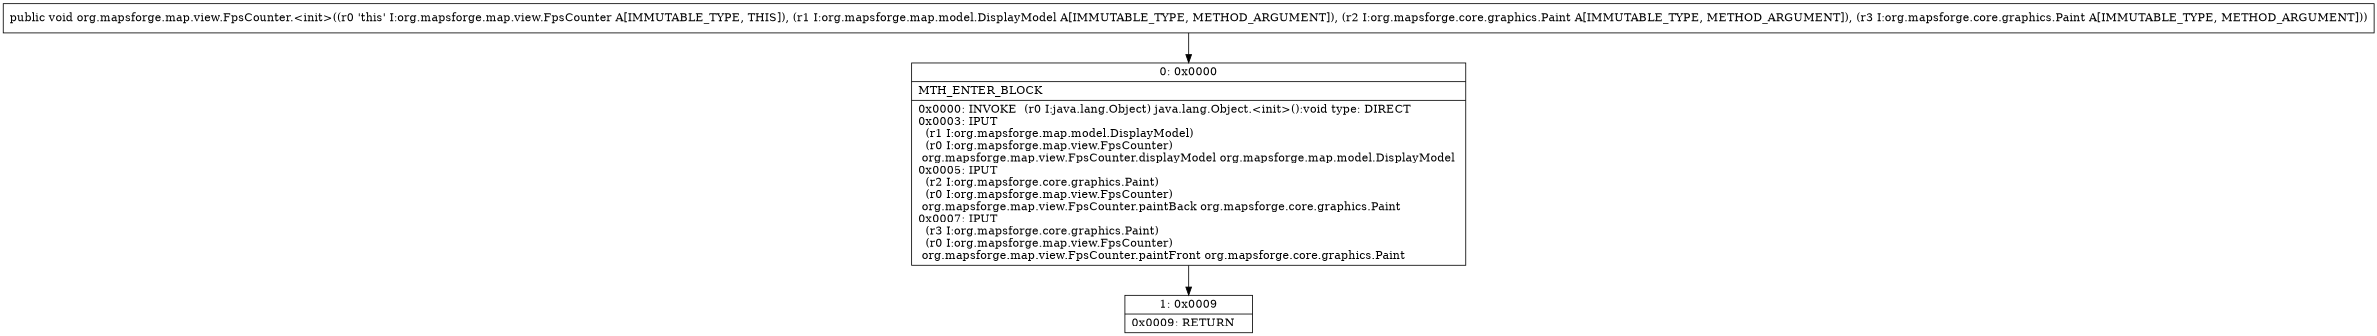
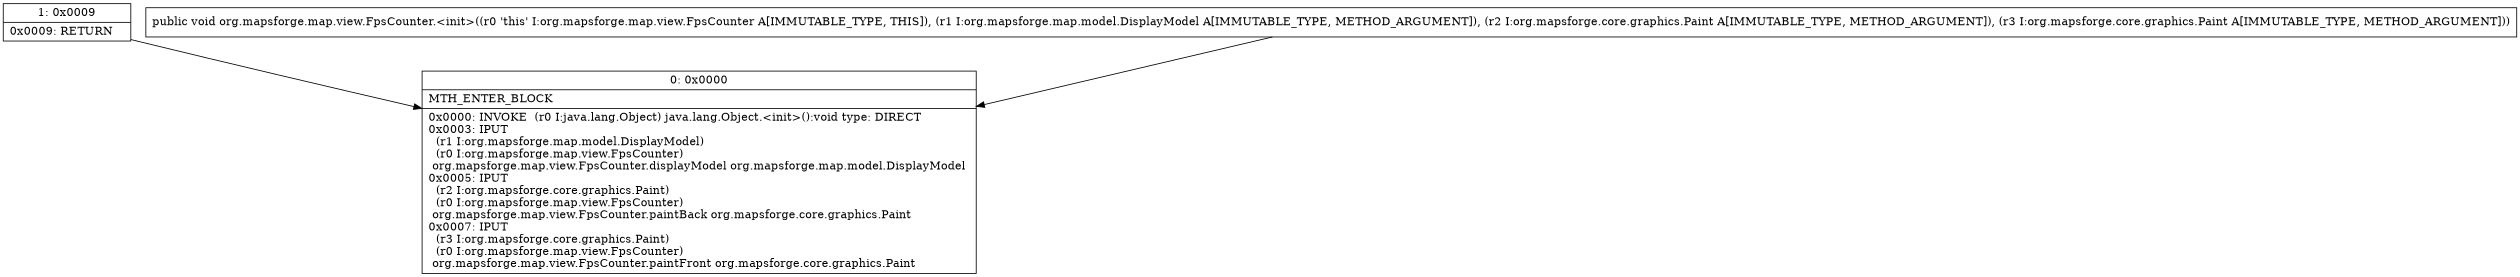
(1189, 276) -> (272, 74)
